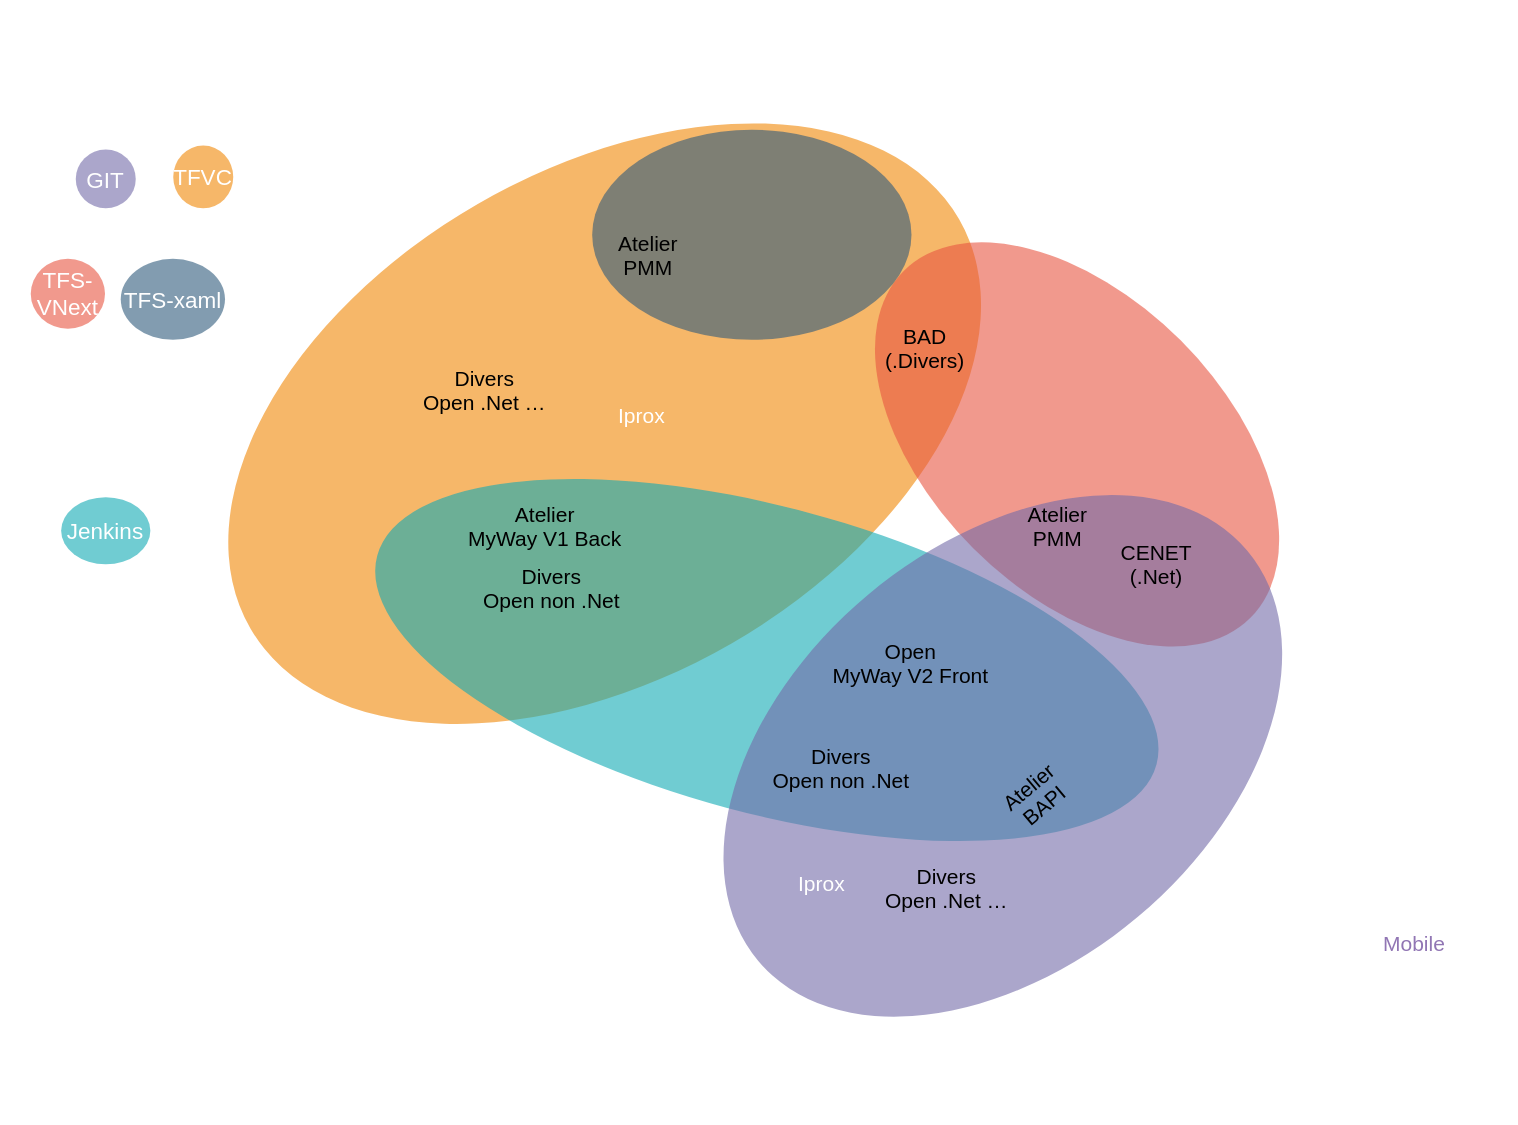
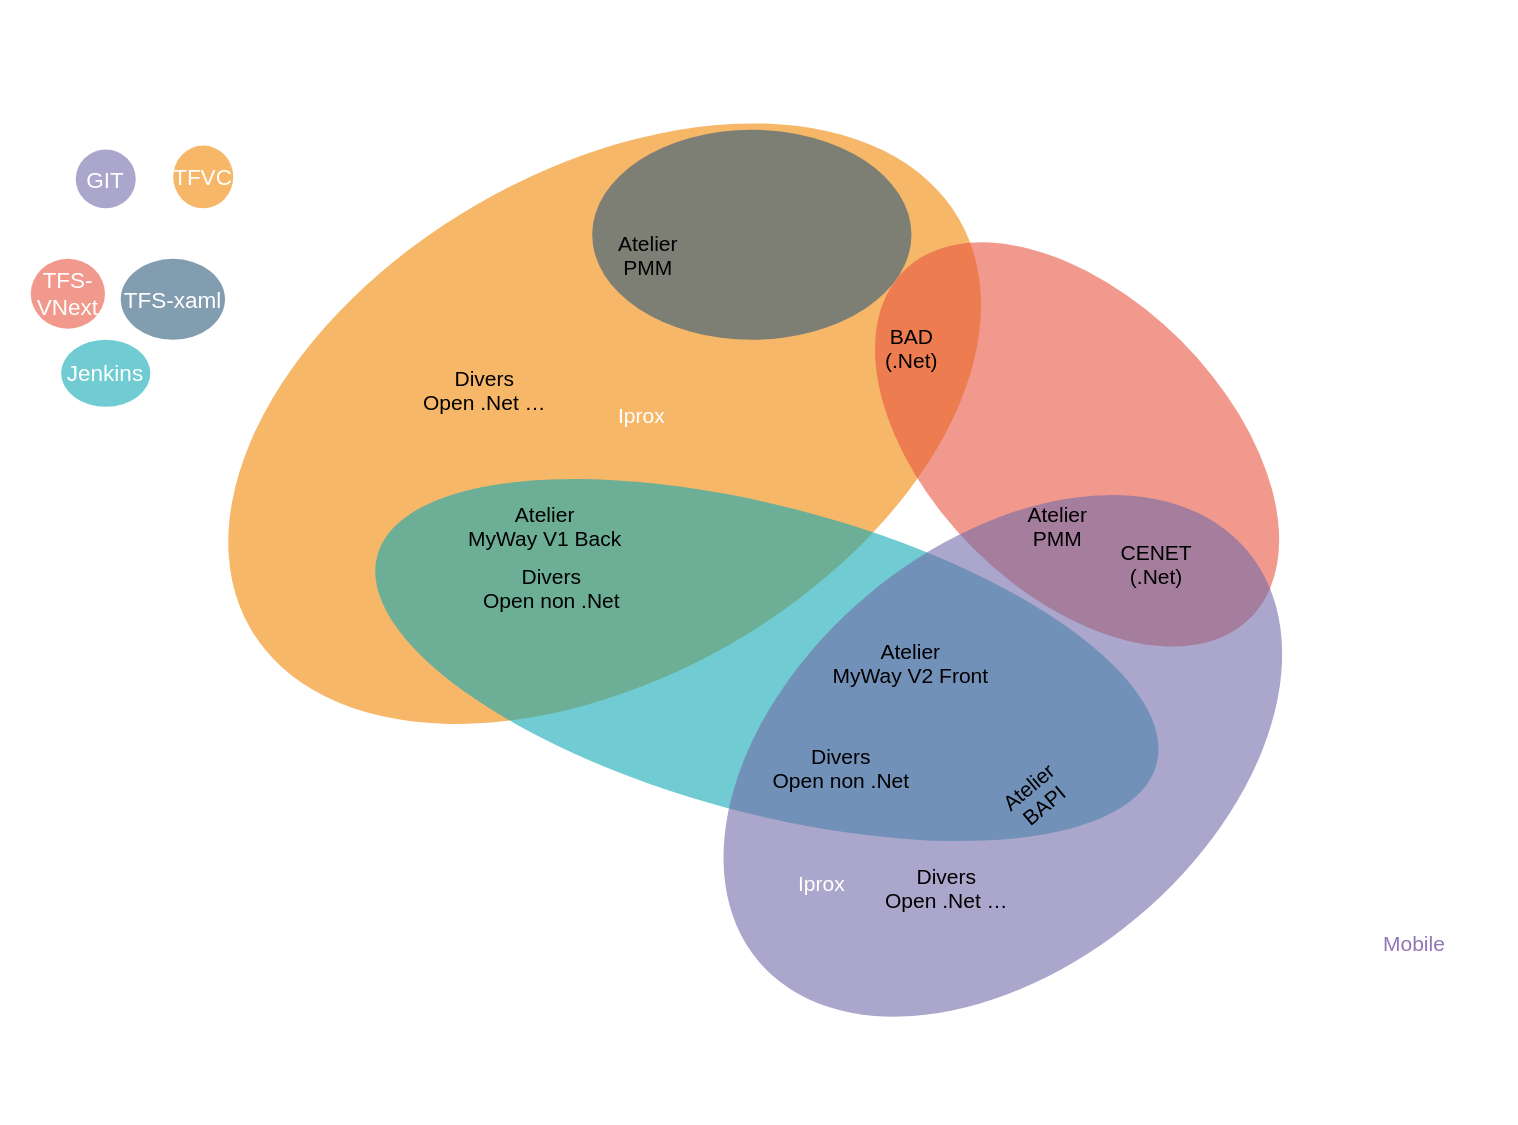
(926, 346) -> (914, 346)
(106, 531) -> (106, 373)
(899, 661) -> (899, 661)
